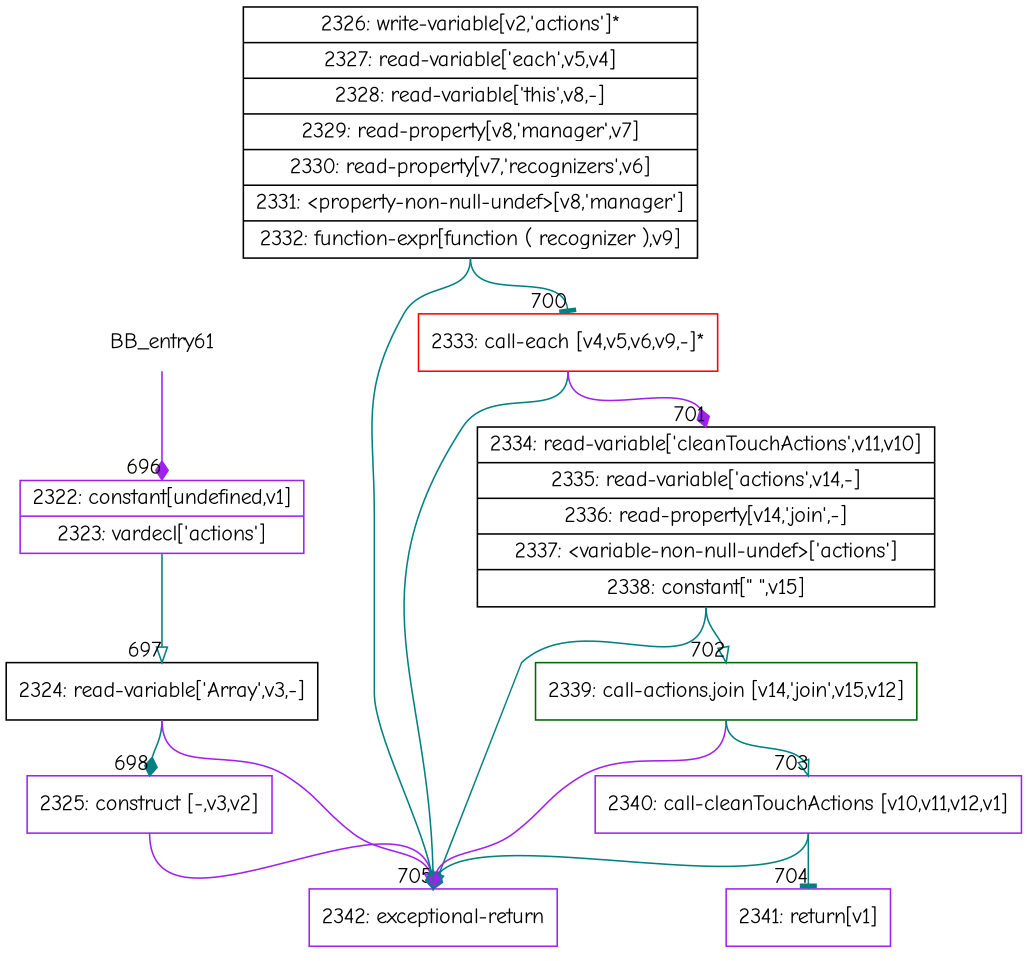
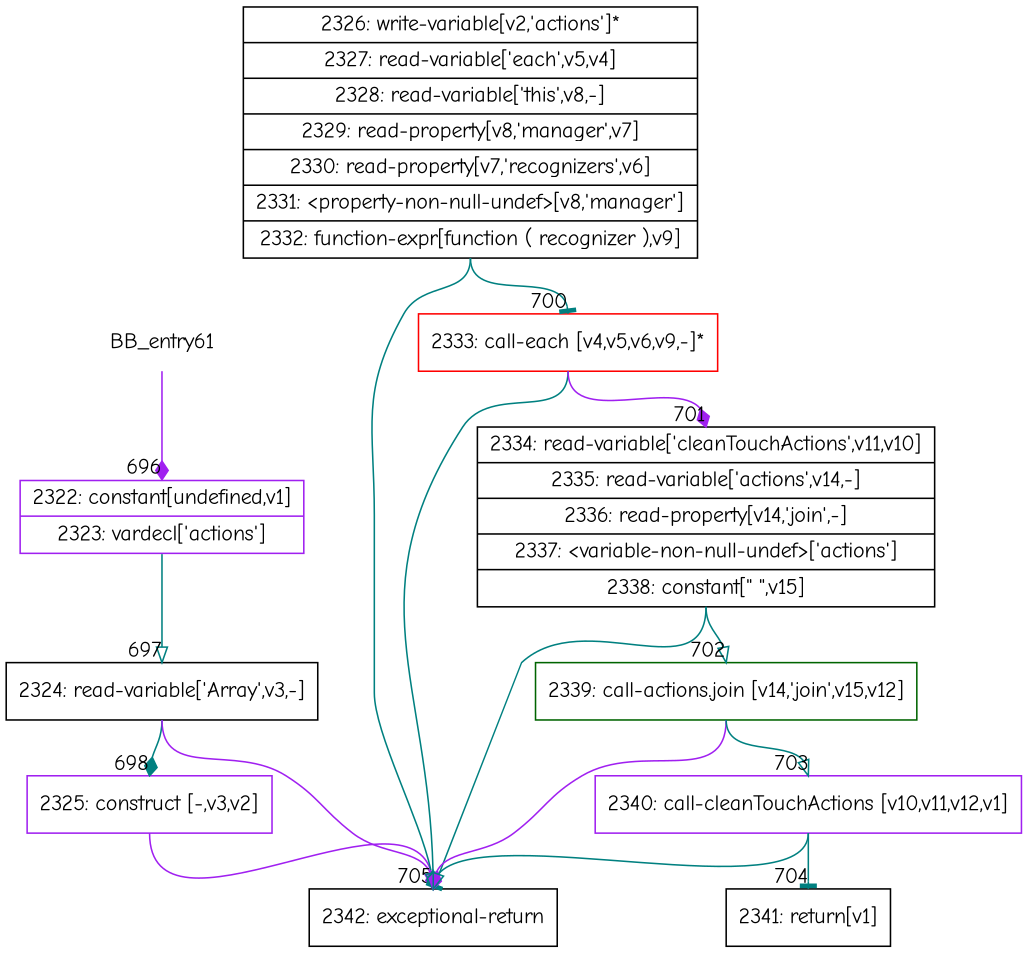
(374, 547) -> (374, 547)
(518, 672) -> (518, 672)
(433, 918) -> (433, 918)
(808, 918) -> (808, 918)
